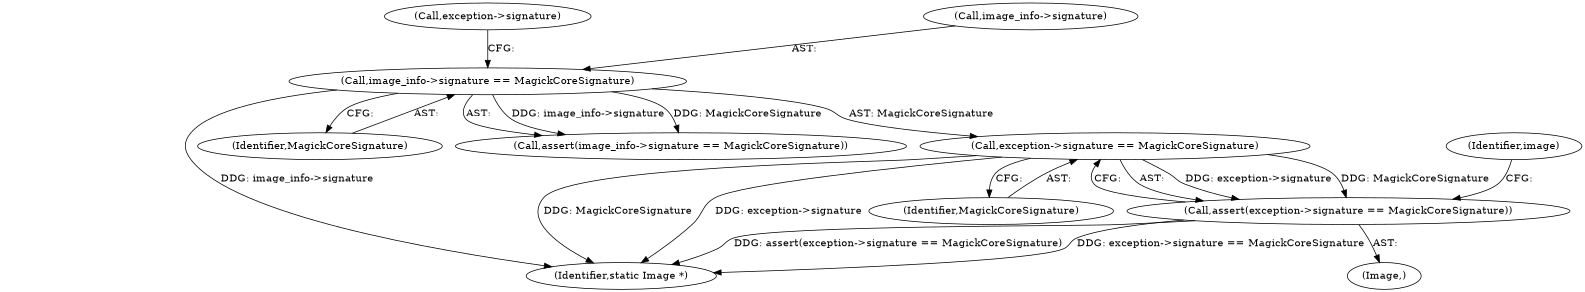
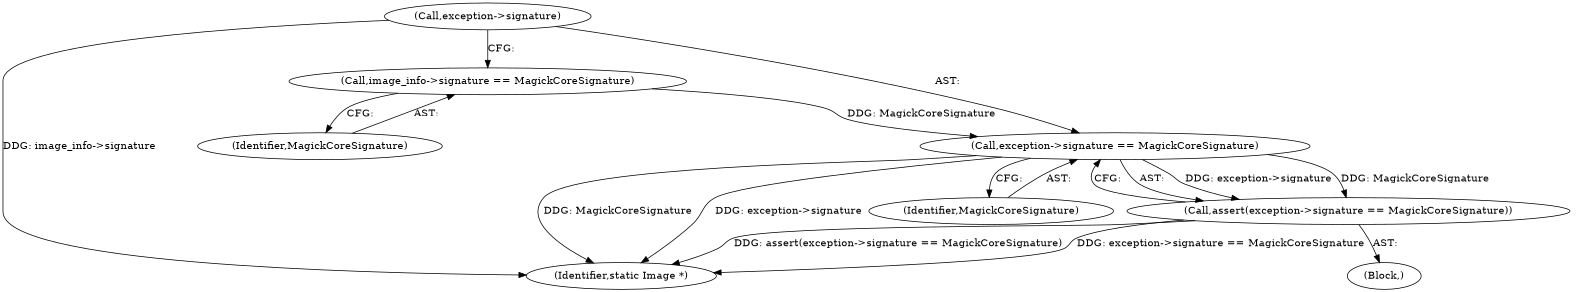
(1031, 16) -> none
none -> (816, 70)
(921, 114) -> (921, 114)
(681, 146) -> none
(1514, 146) -> none
(272, 206) -> (3, 212)
(1384, 276) -> (1384, 276)
